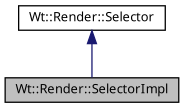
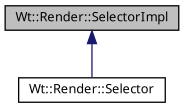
(92, 61) -> (92, 61)
